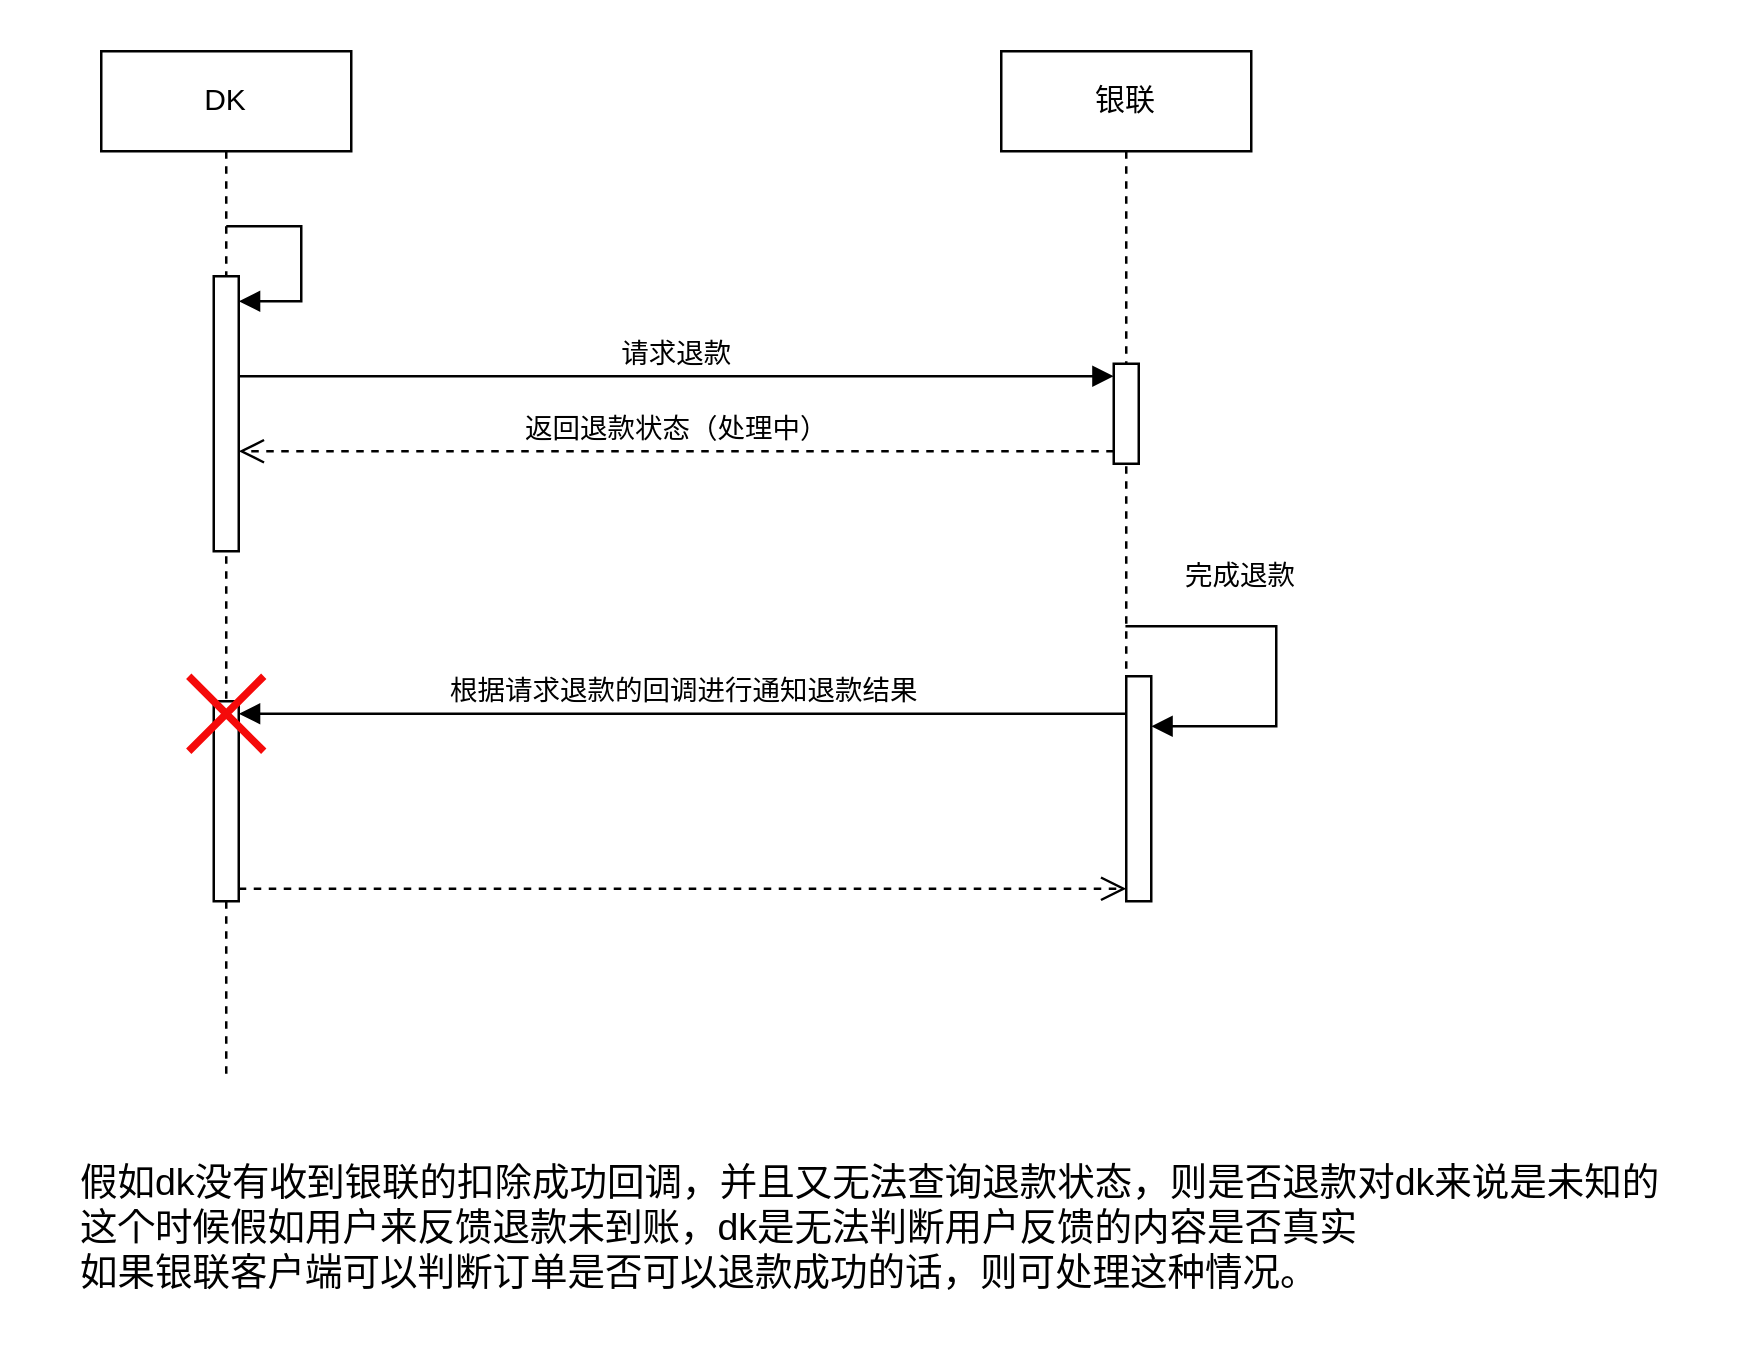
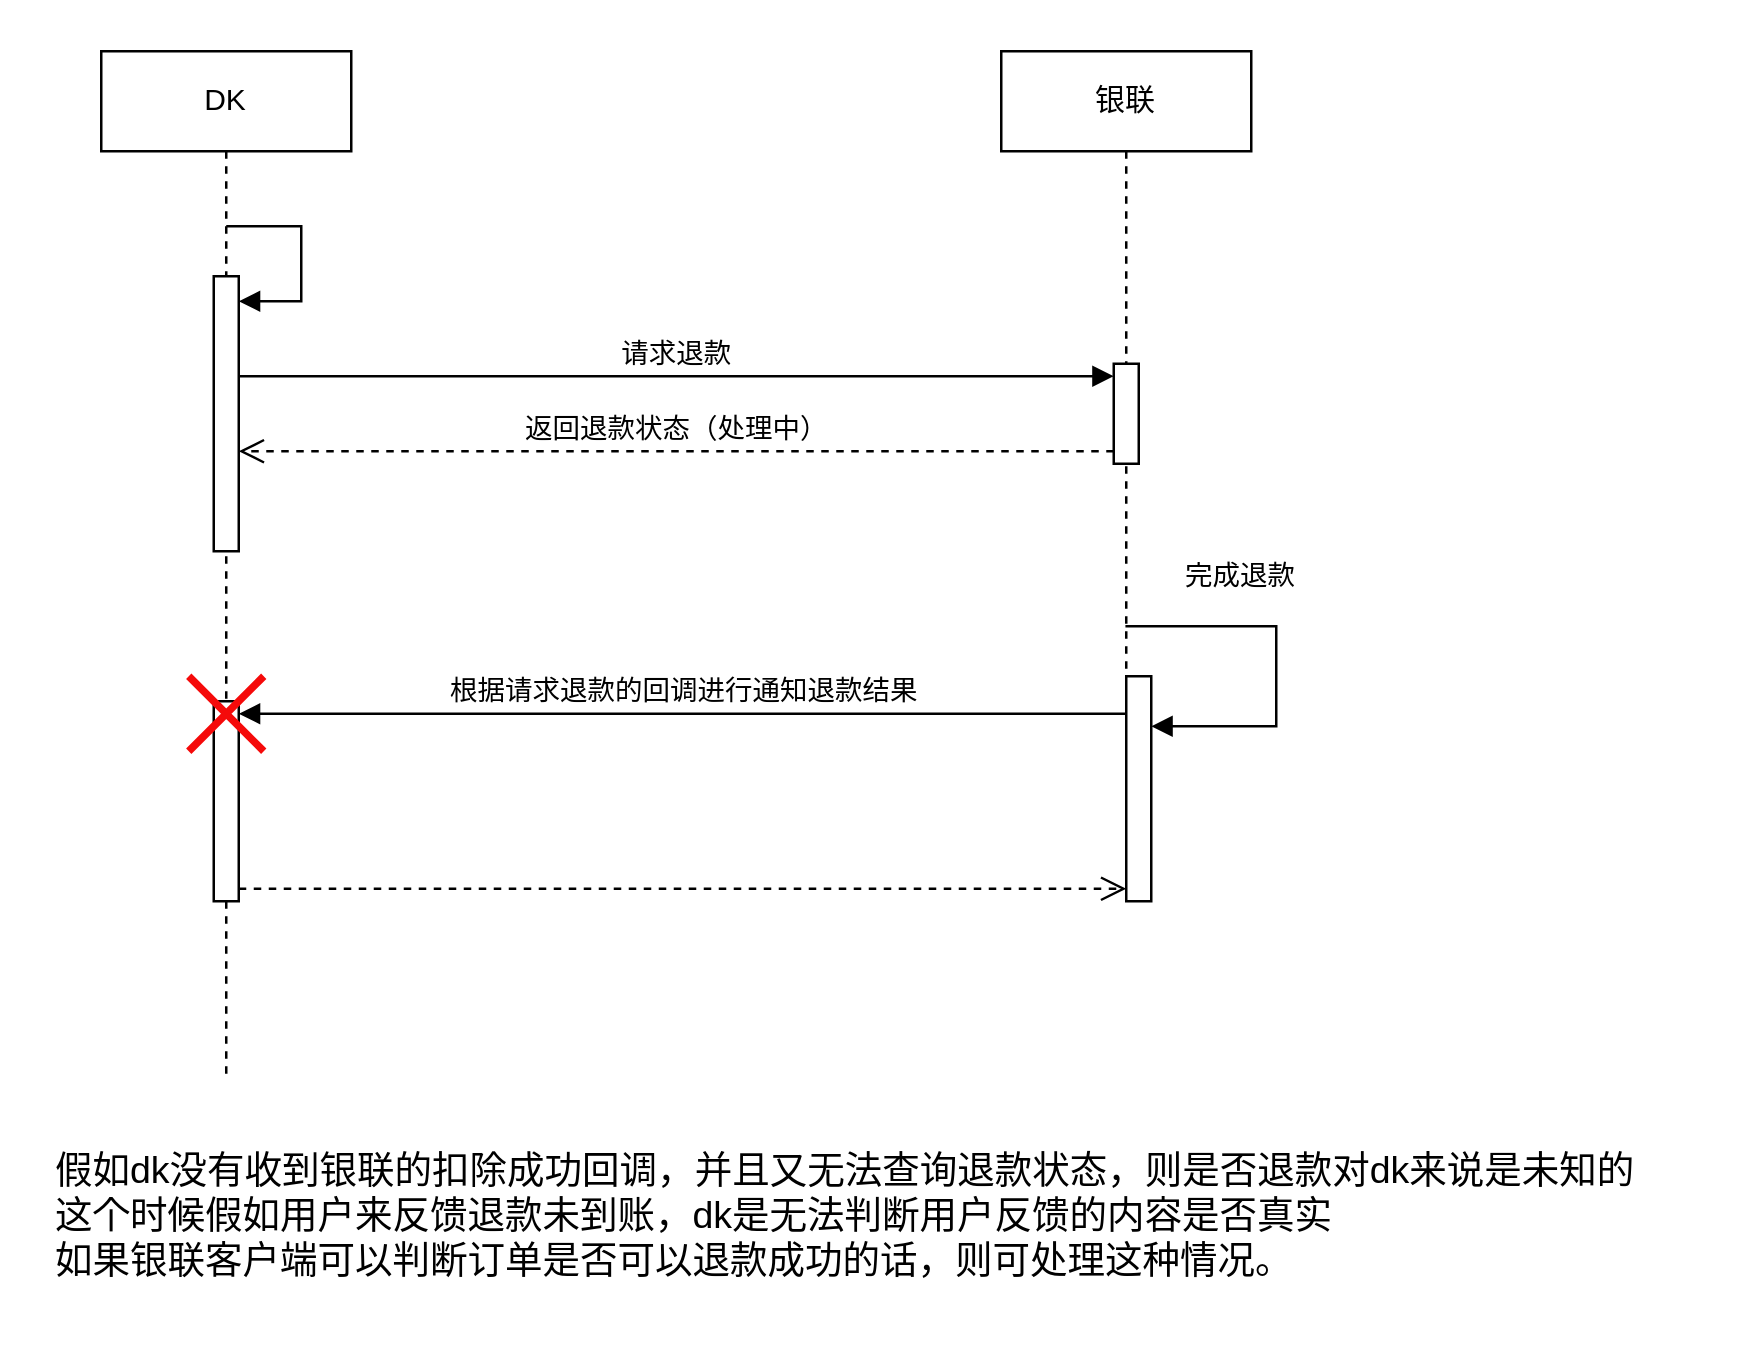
(901, 1226) -> (876, 1214)
